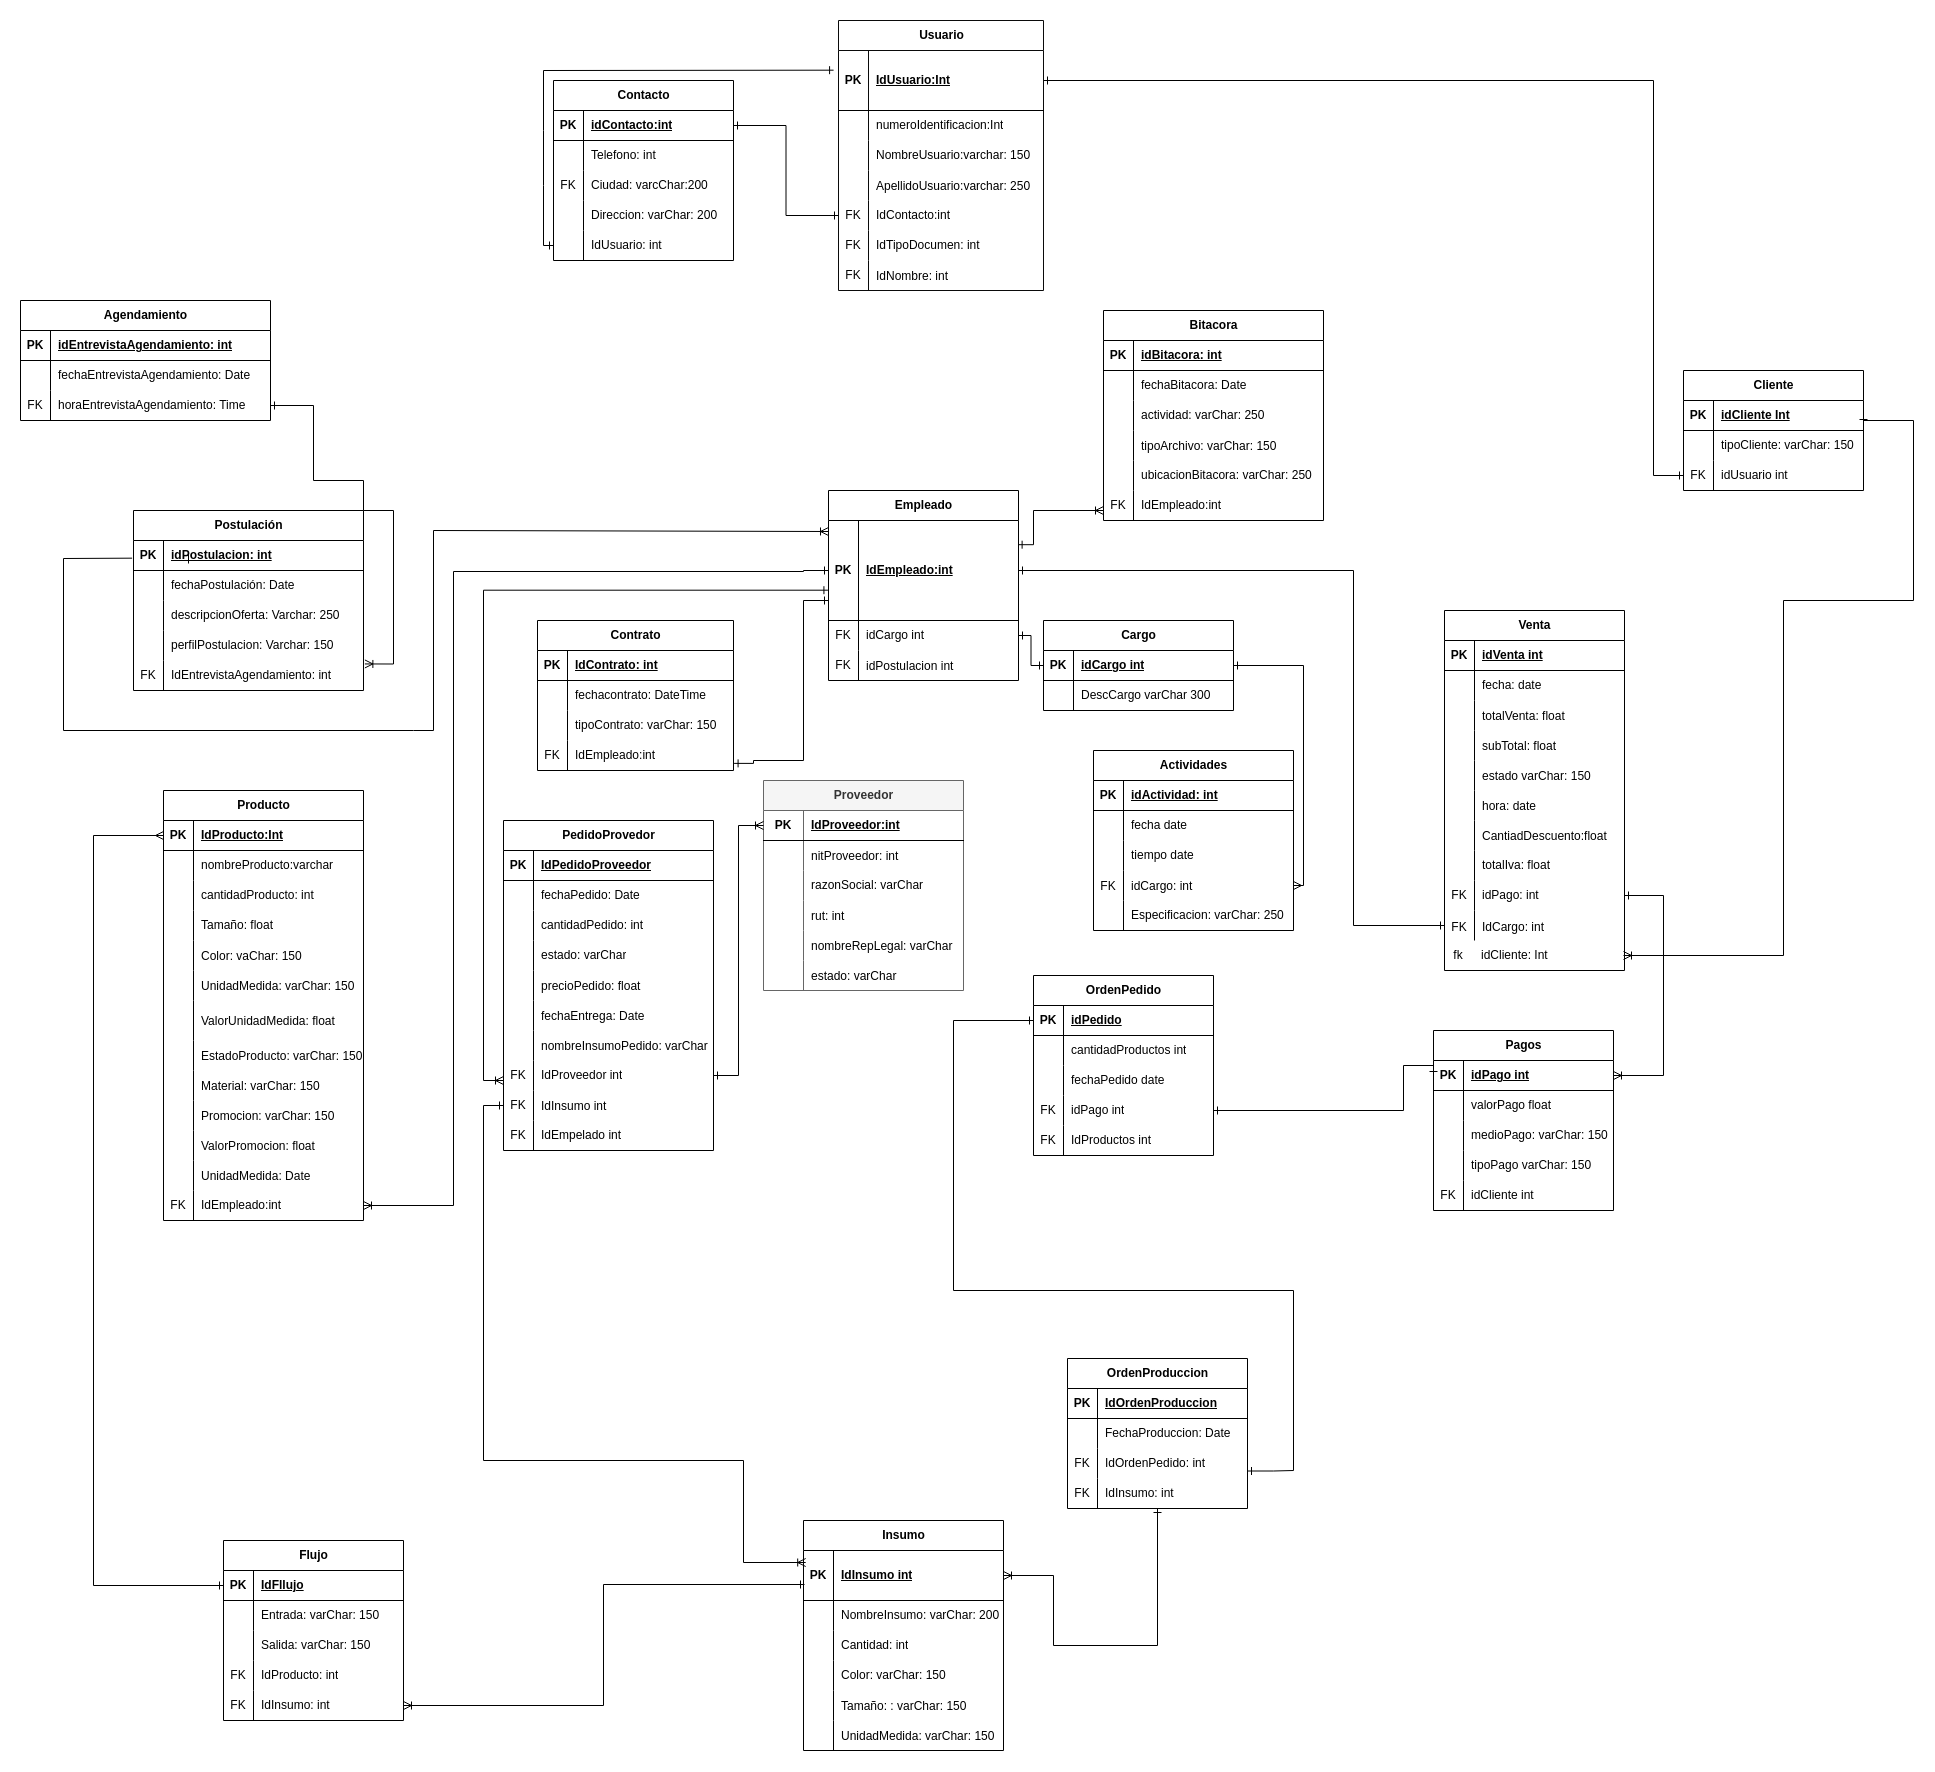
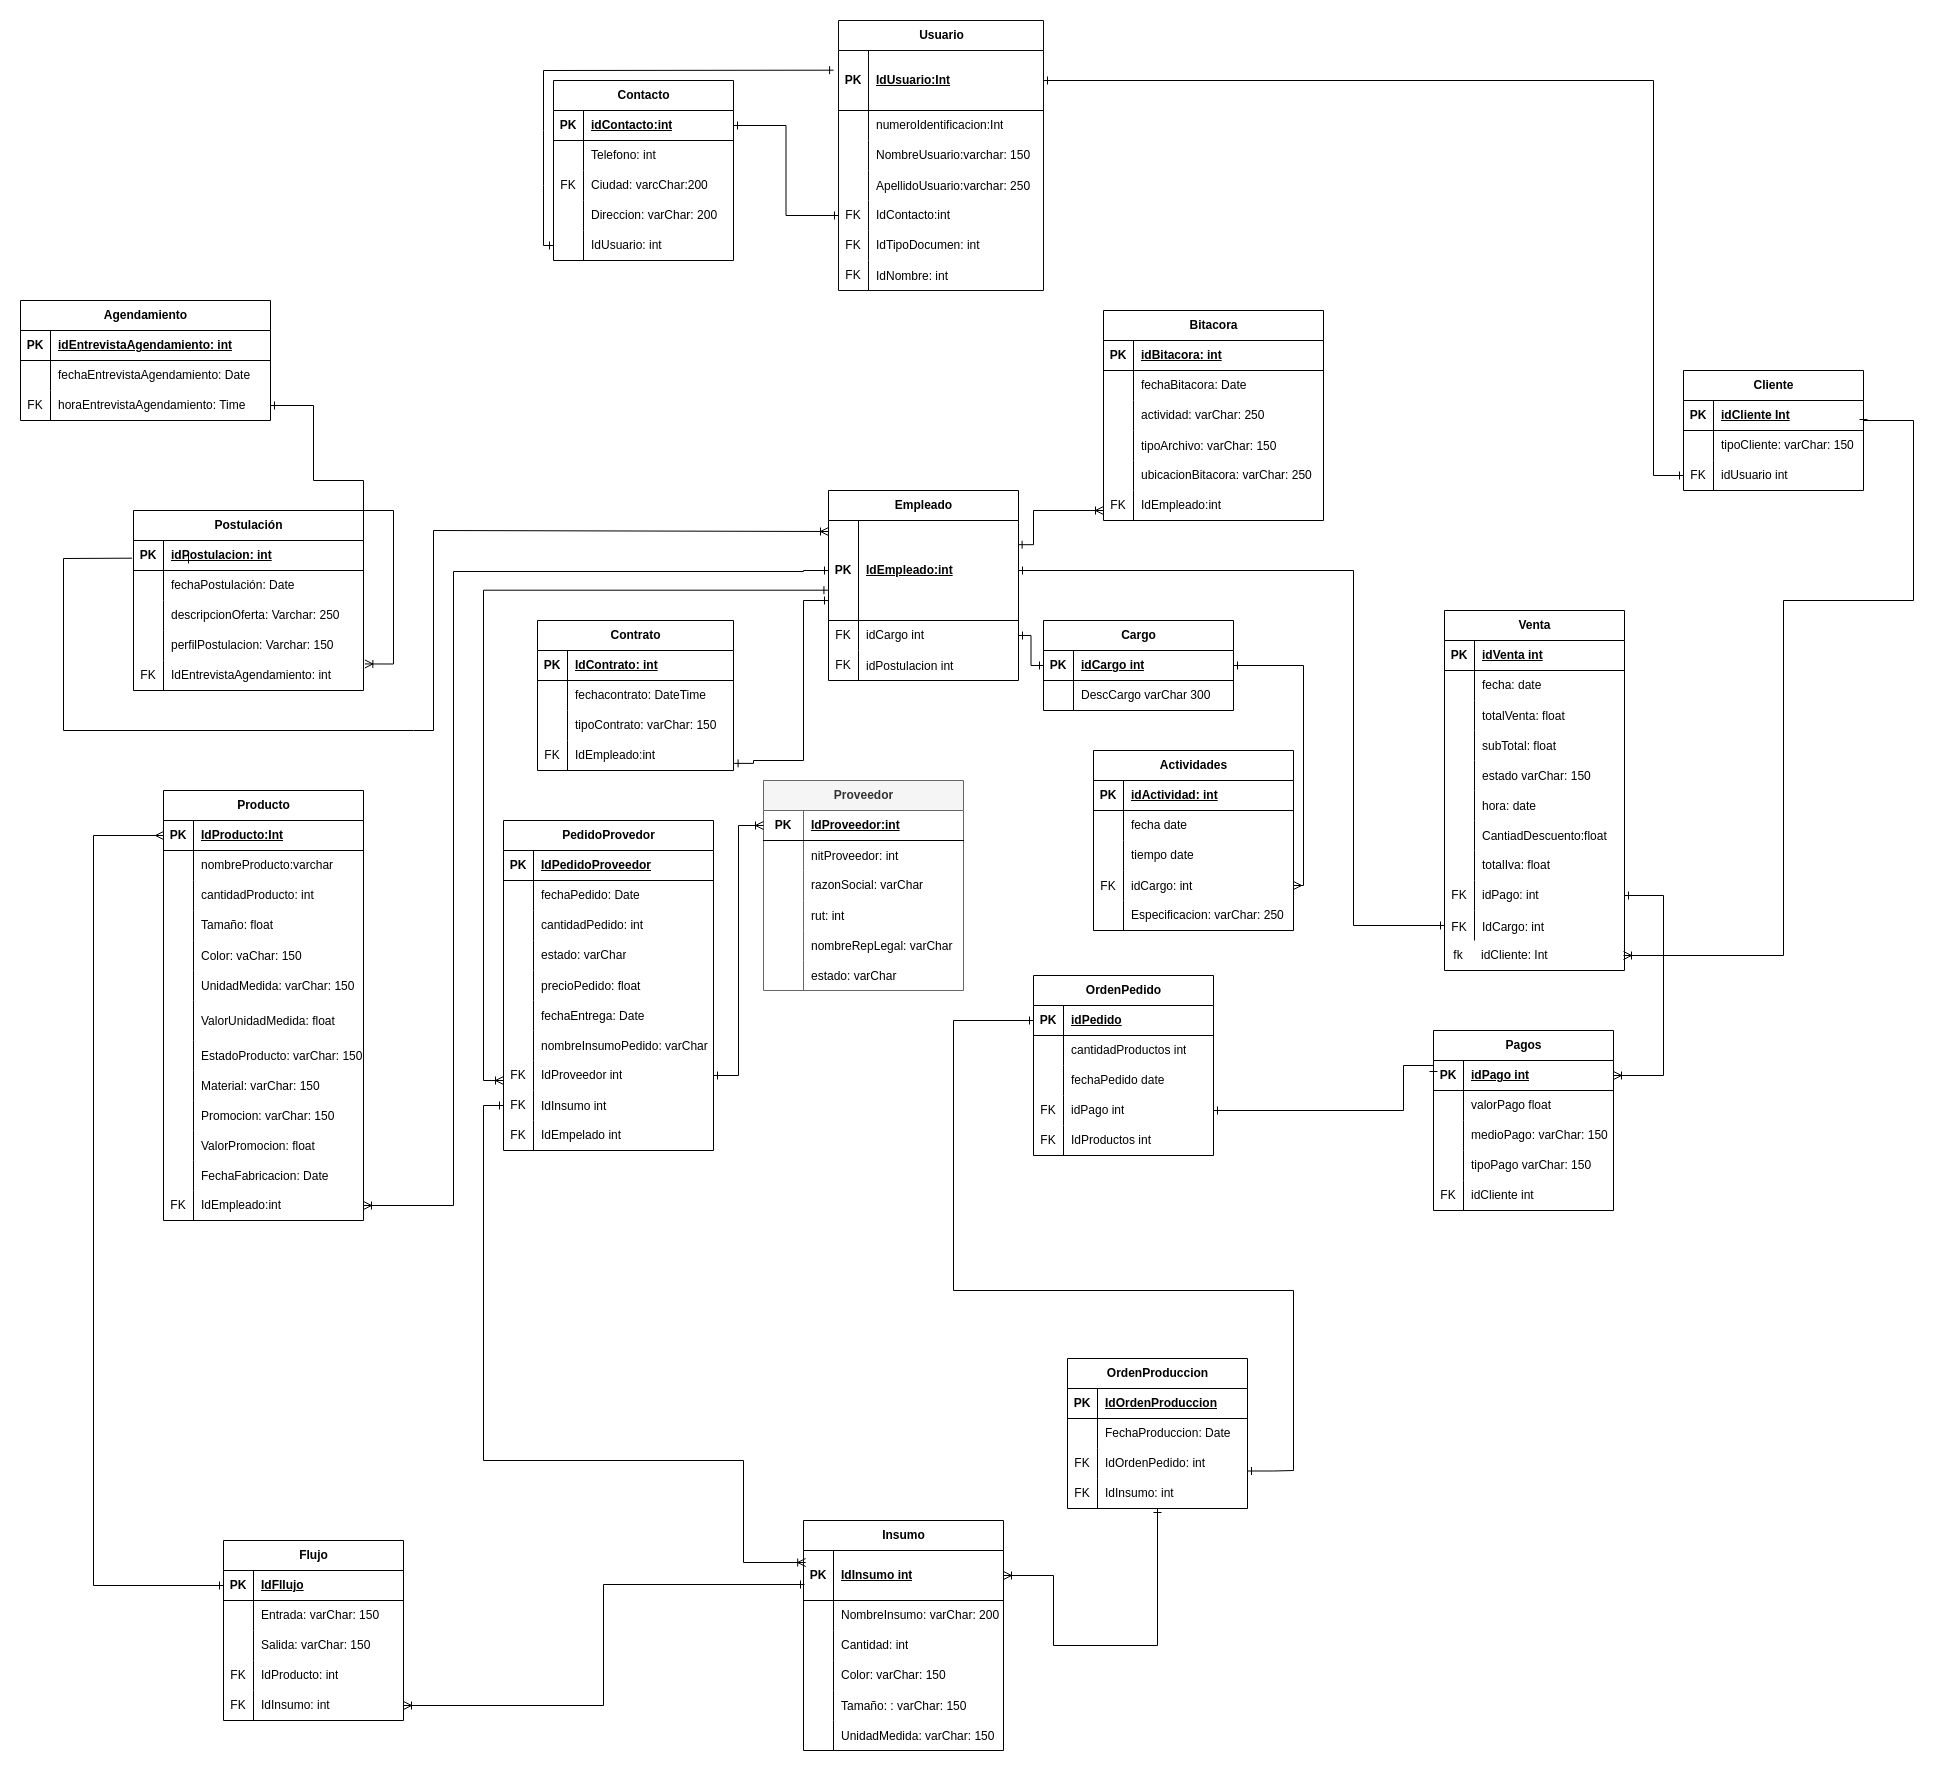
(255, 1176) -> (269, 1176)
